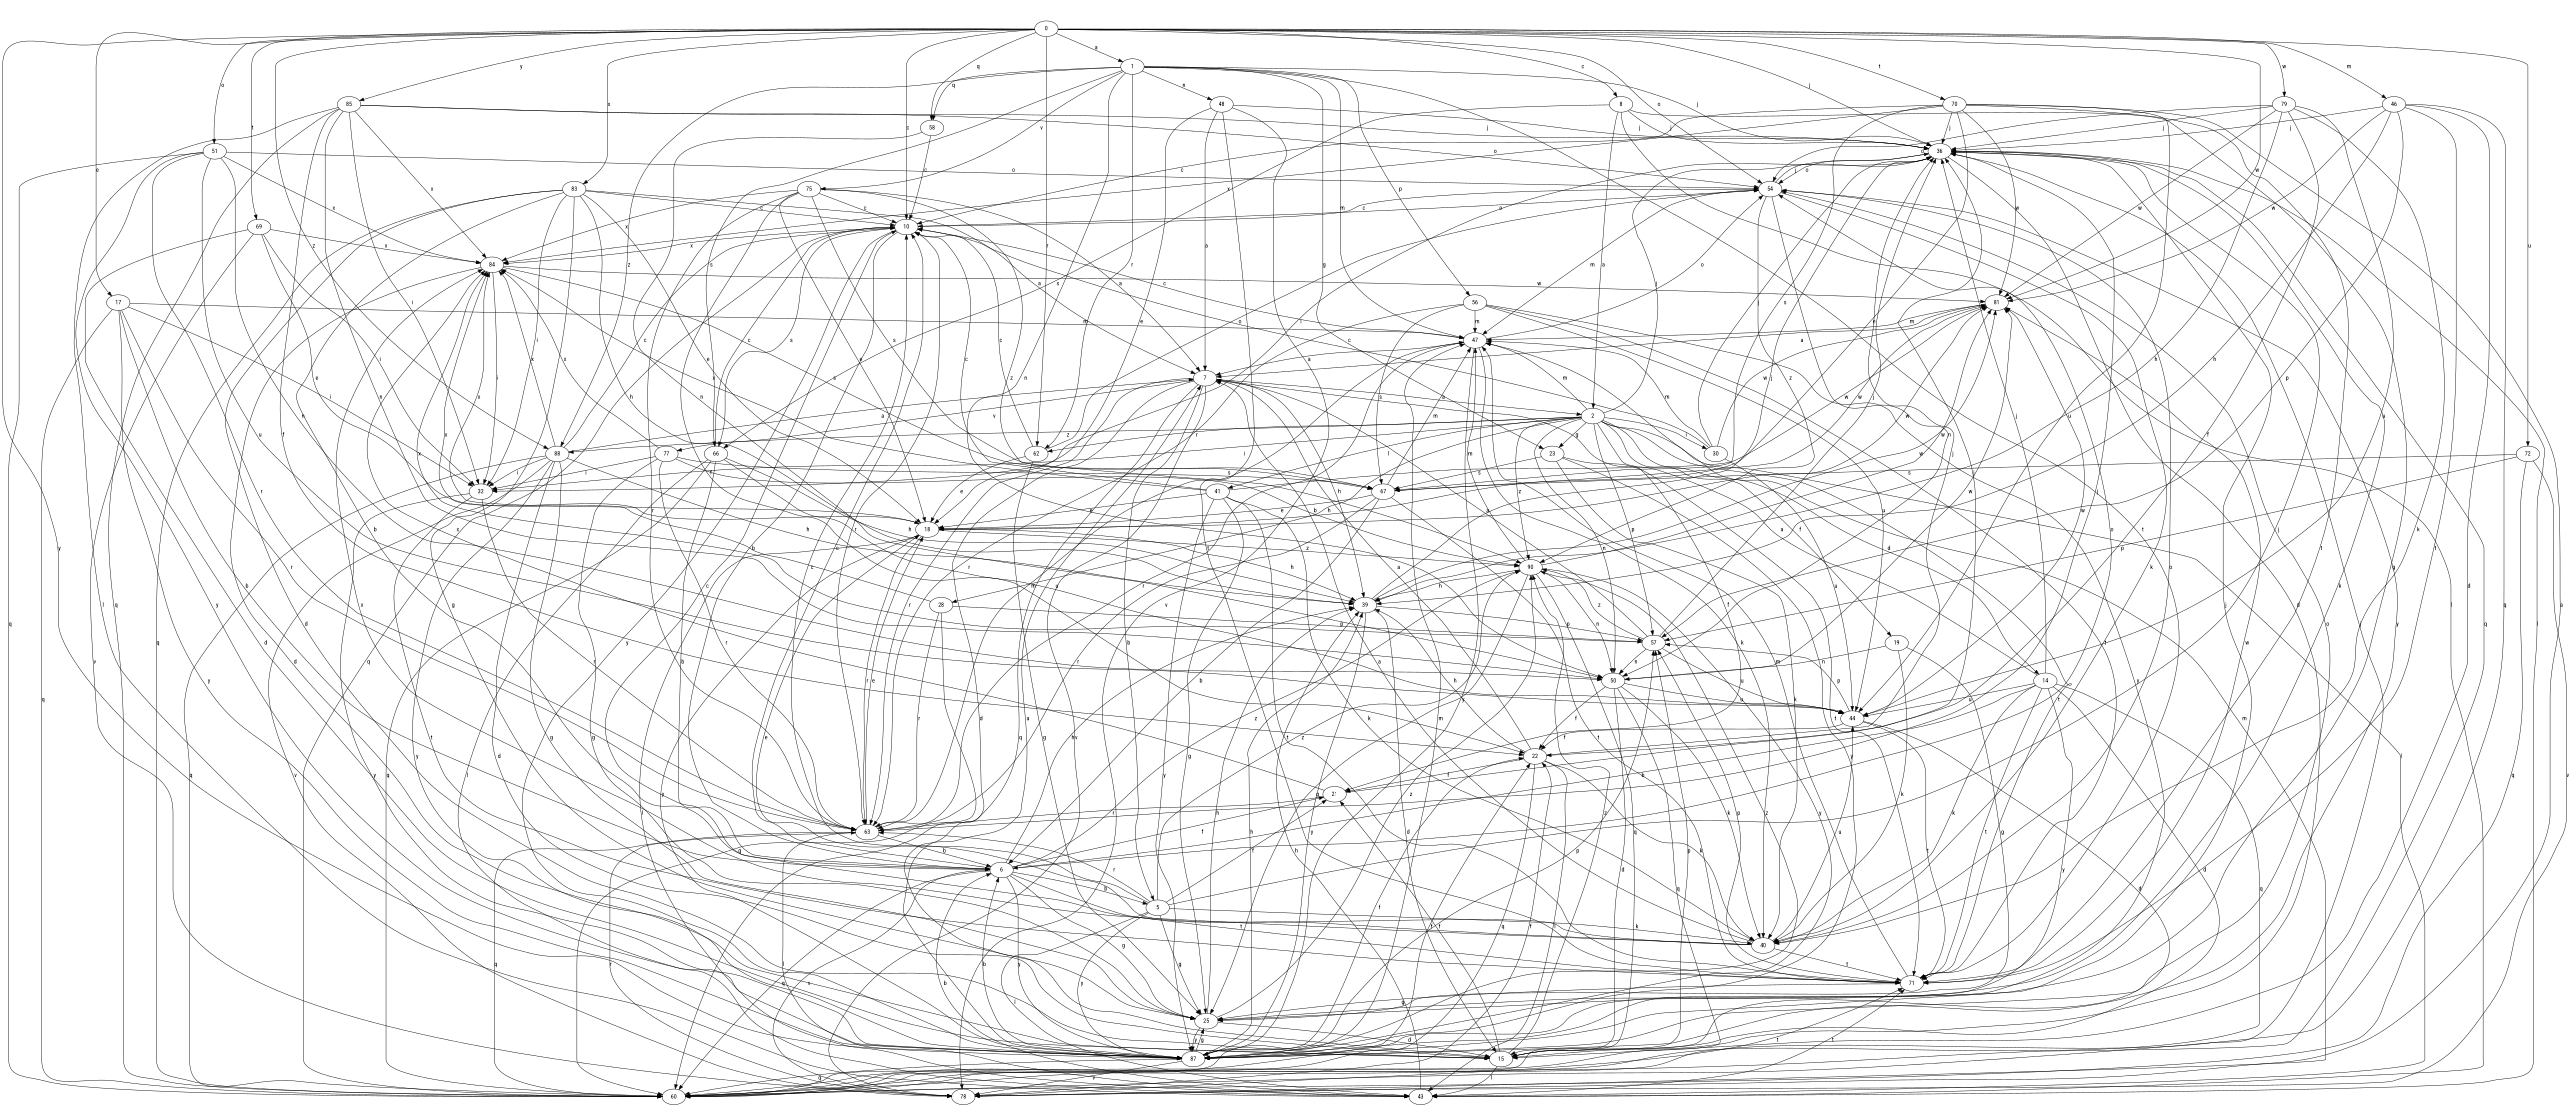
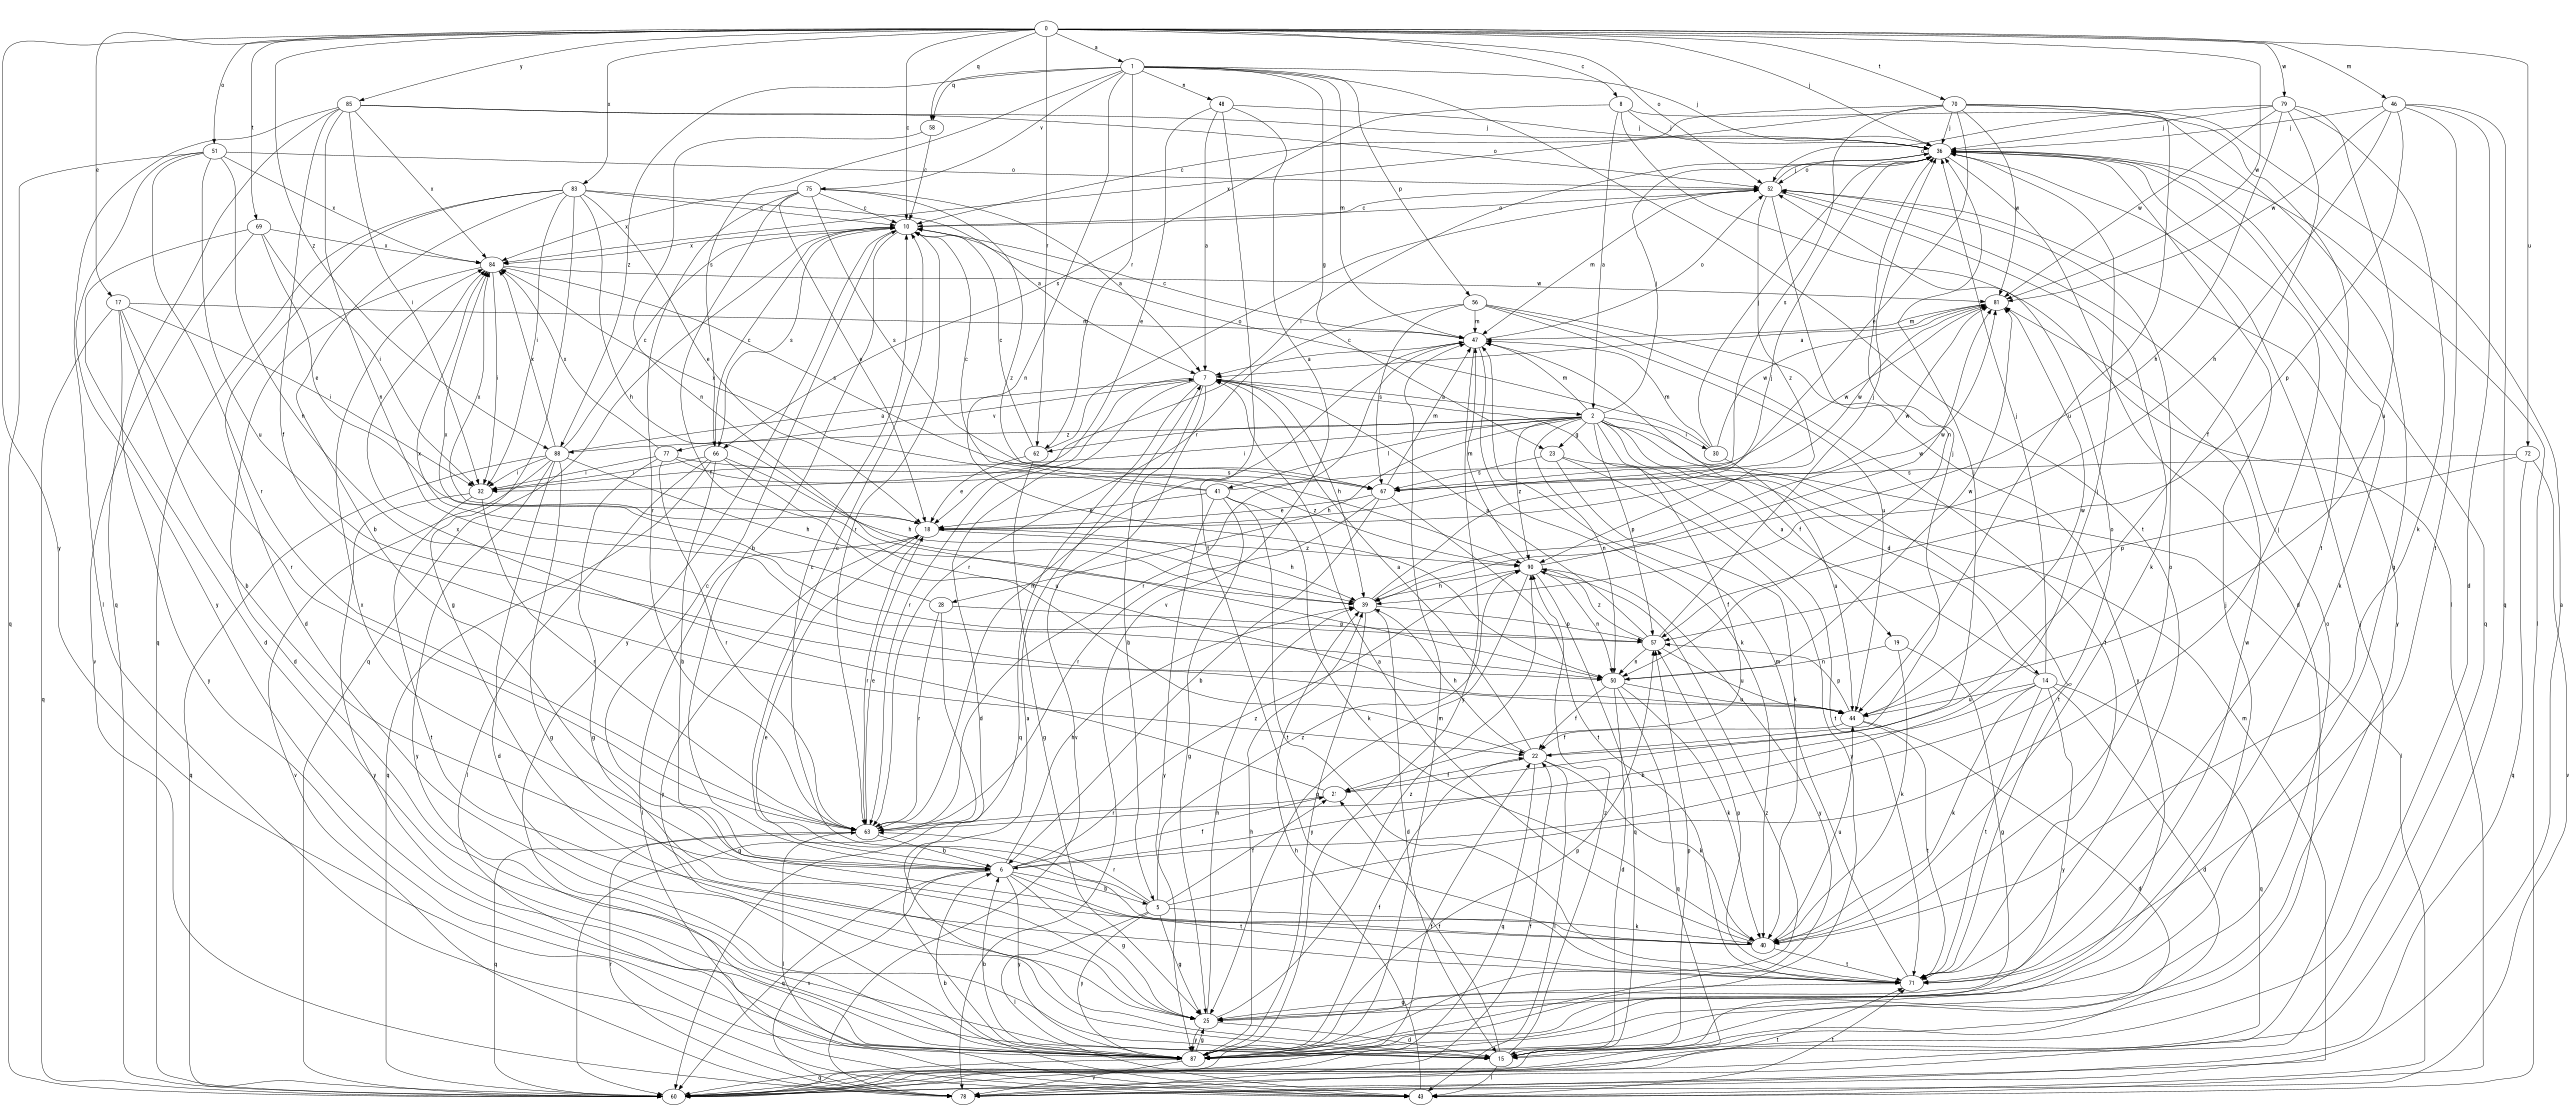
(1770, 189) -> (1770, 189)
none -> (601, 475)
(1315, 511) -> (1315, 511)
